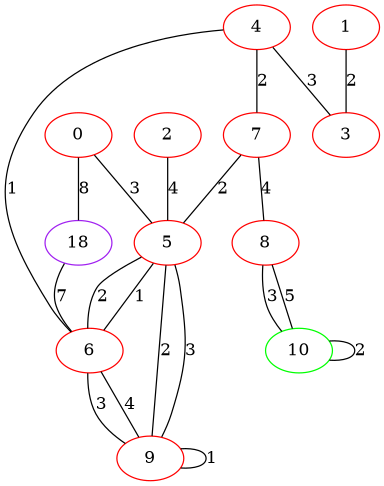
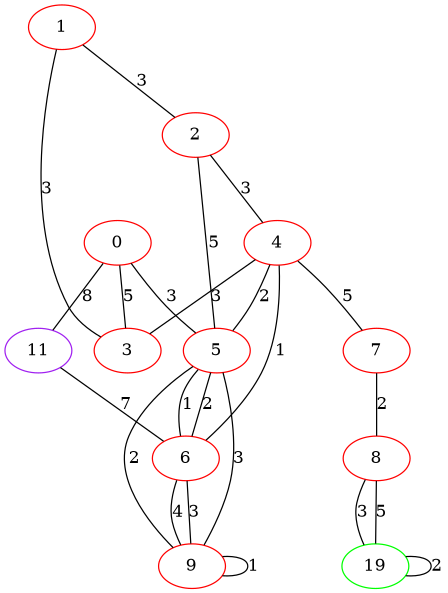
none -> (129, 81)
(263, 81) -> (348, 297)
(352, 81) -> (47, 189)
(174, 189) -> (214, 243)
(212, 189) -> (254, 299)
none -> (237, 189)
(267, 189) -> (383, 404)
(78, 243) -> (38, 351)
none -> (123, 297)
(299, 351) -> (375, 566)
